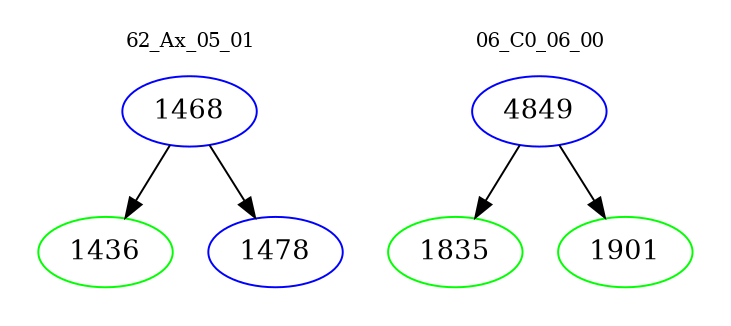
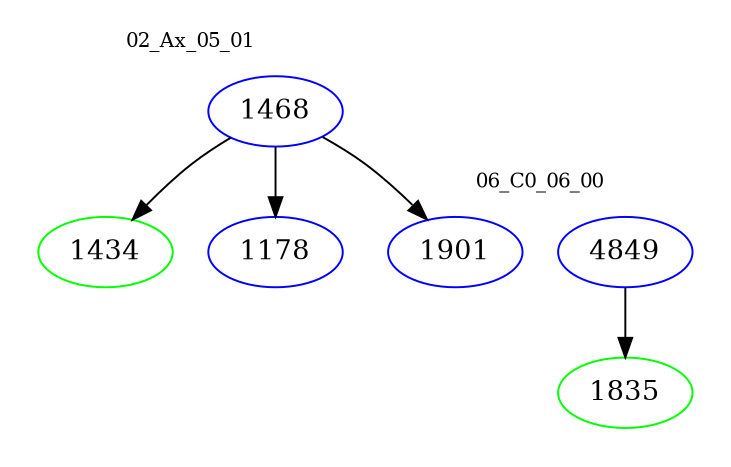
(191, 42) -> (191, 42)
(577, 173) -> (385, 180)
(106, 252) -> (106, 252)
(276, 252) -> (276, 252)
(625, 252) -> (455, 252)
